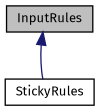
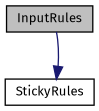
(41, 62) -> (58, 49)
